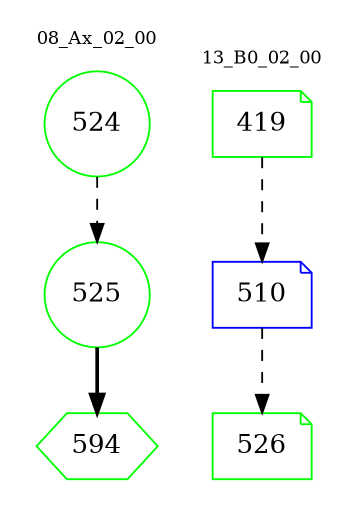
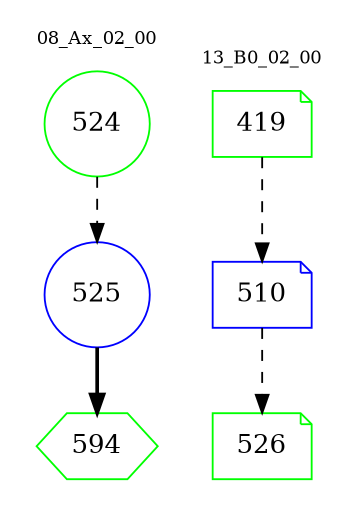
(97, 295) -> (97, 295)
